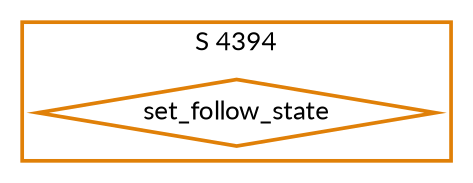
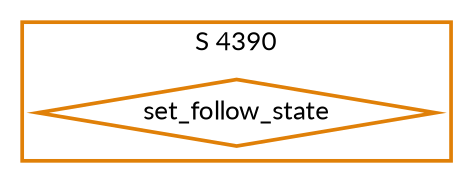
(237, 43) -> (237, 43)
